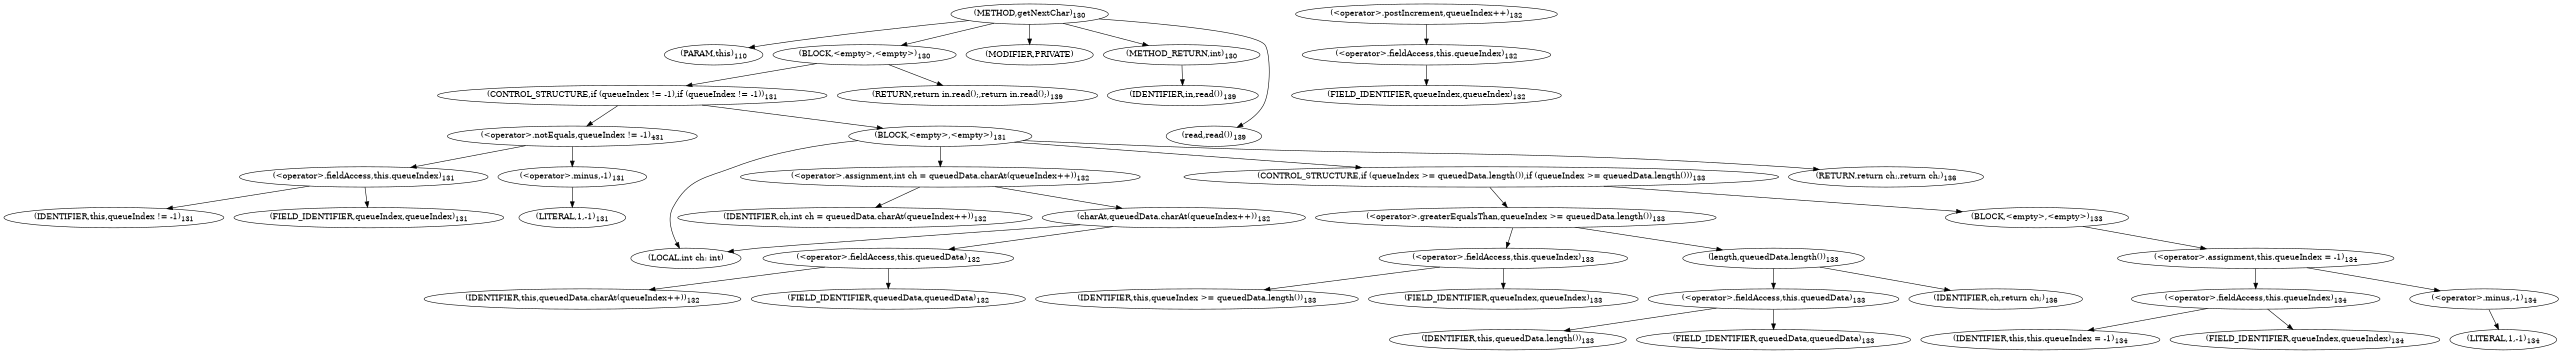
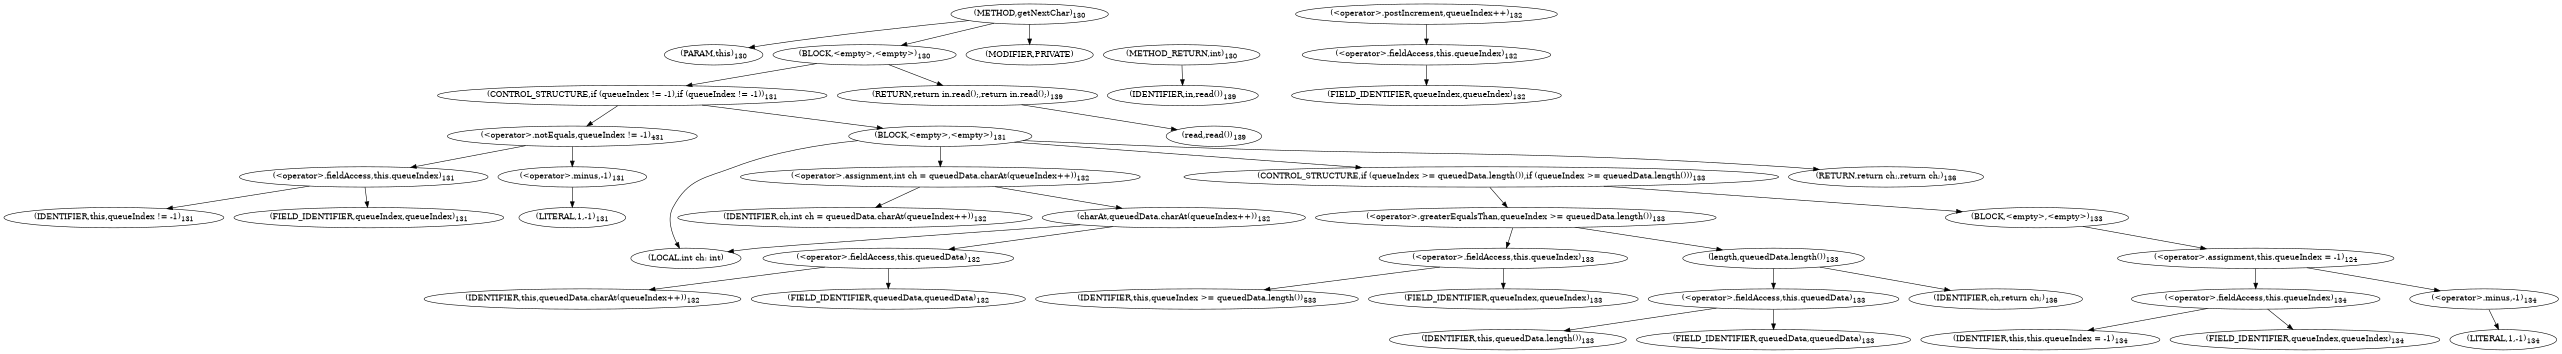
(1228, 33) -> (1097, 117)
(1103, 34) -> none
(740, 54) -> (740, 54)
(2351, 257) -> (2351, 257)
(1310, 298) -> (1310, 298)
